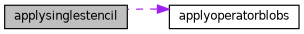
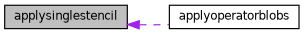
(142, 9) -> (154, 25)
